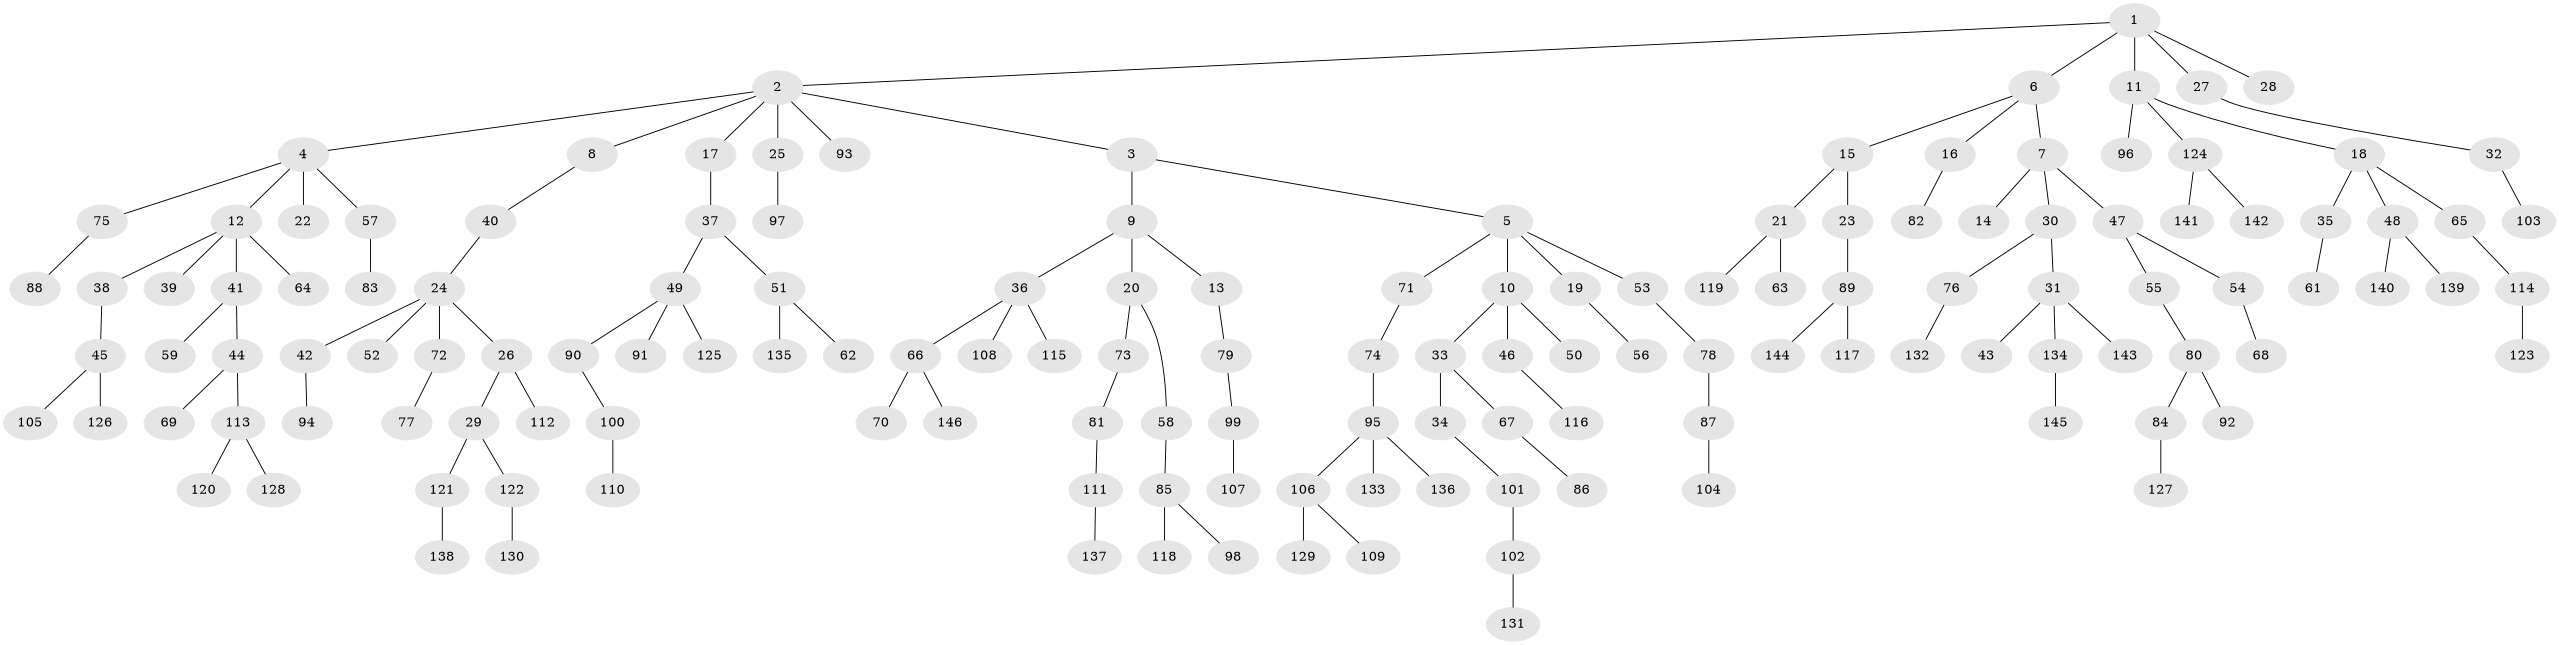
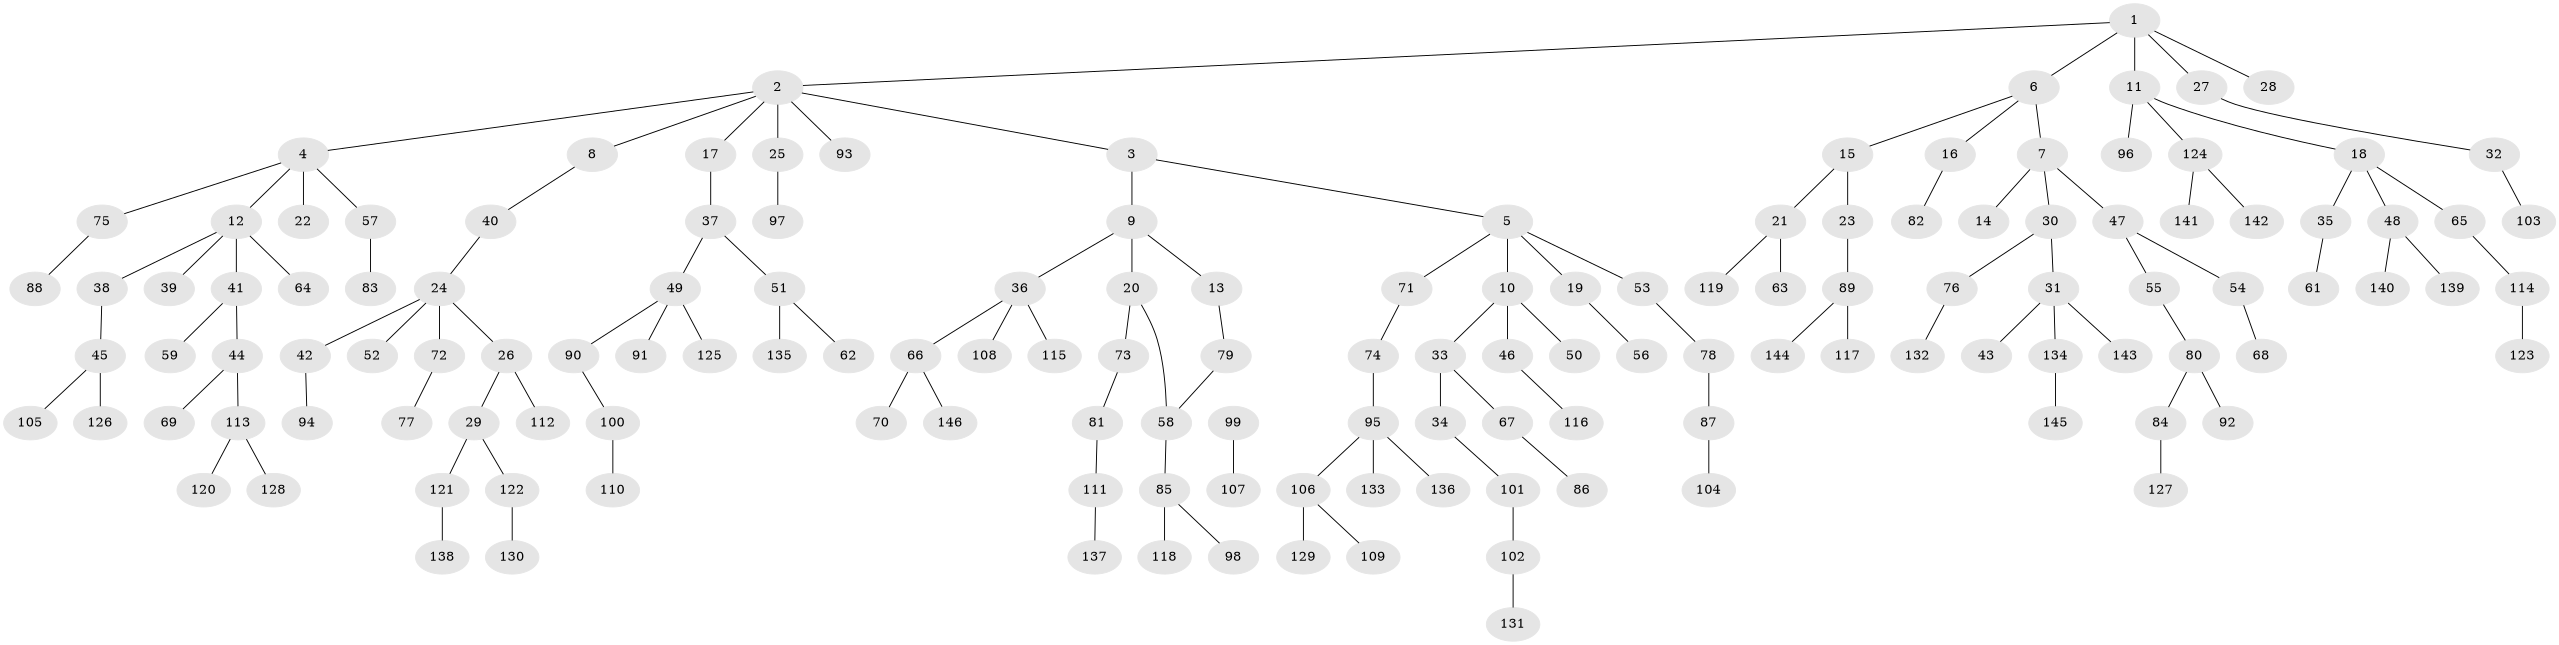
(1230, 390) -> (1196, 390)
